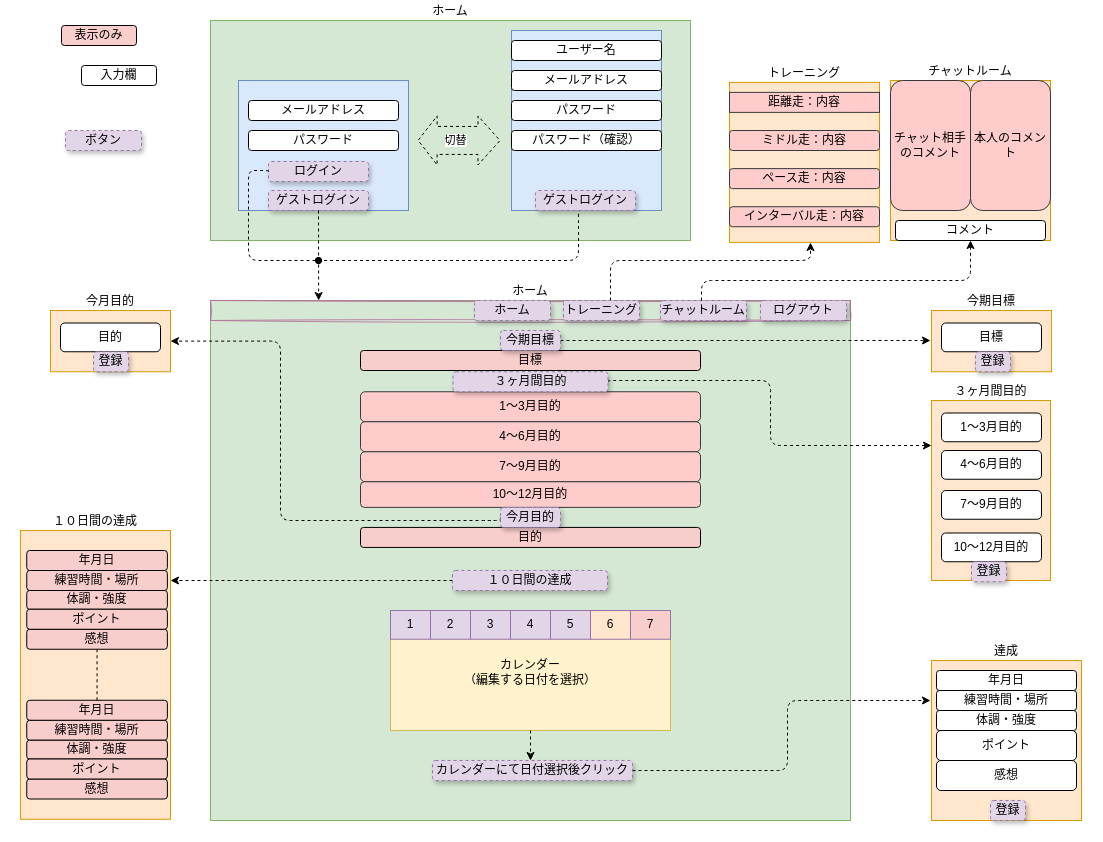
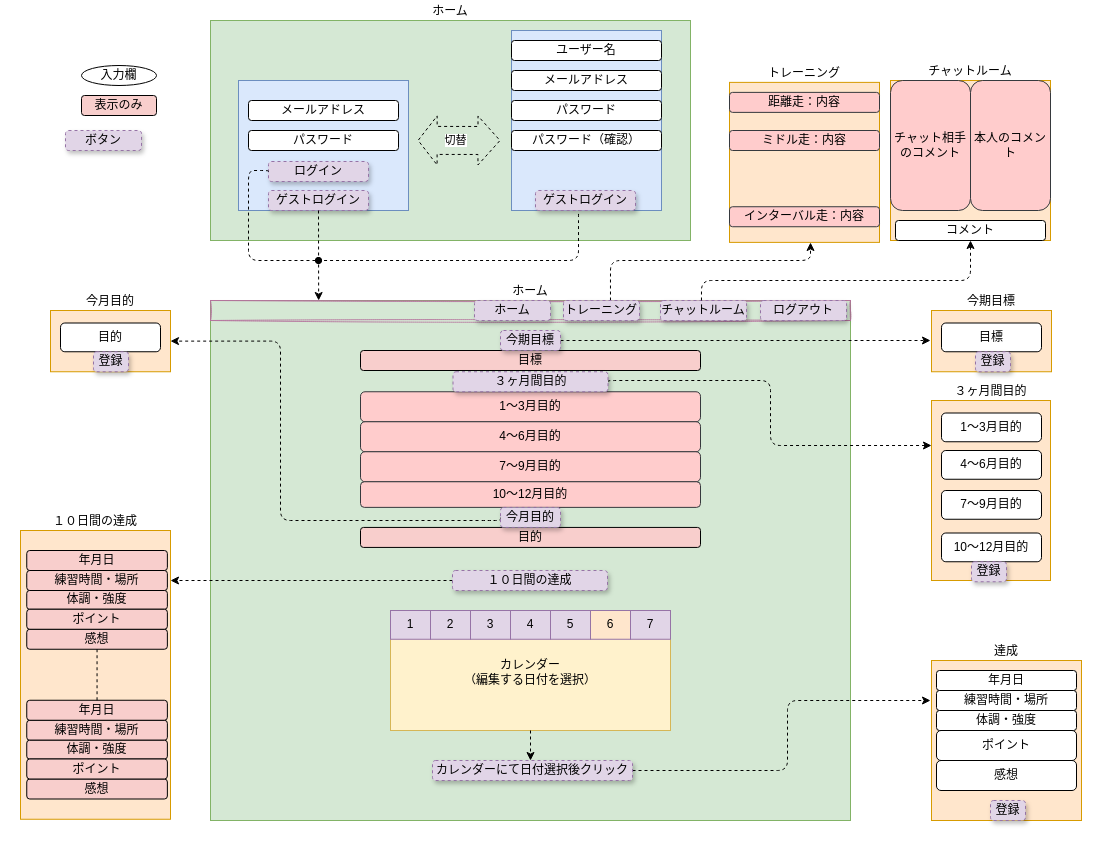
(99, 36) -> (119, 106)
(119, 76) -> (119, 76)
(805, 102) -> (805, 102)
(805, 179) -> none
(651, 625) -> (651, 625)
